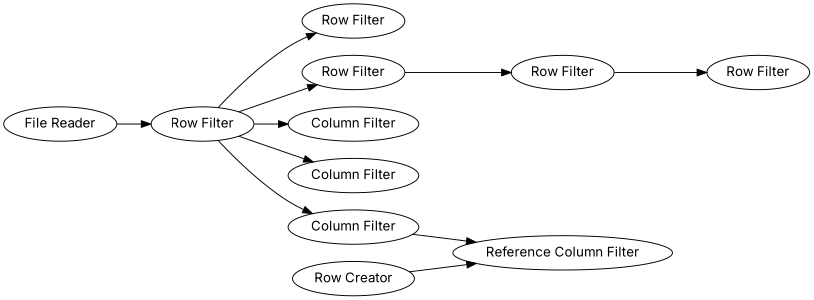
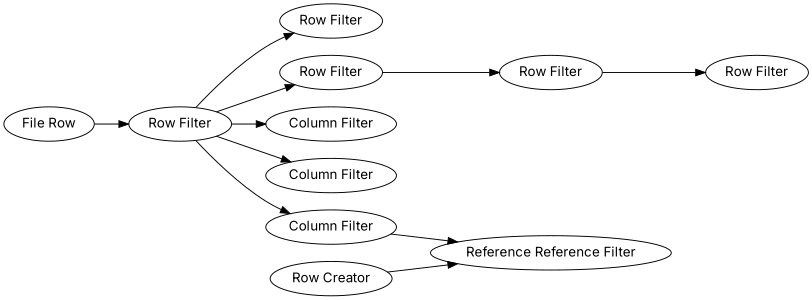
(60, 124) -> (49, 124)
(563, 253) -> (551, 253)
